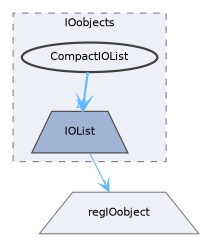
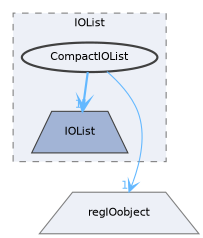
(90, 24) -> (90, 24)
(98, 169) -> (141, 122)
